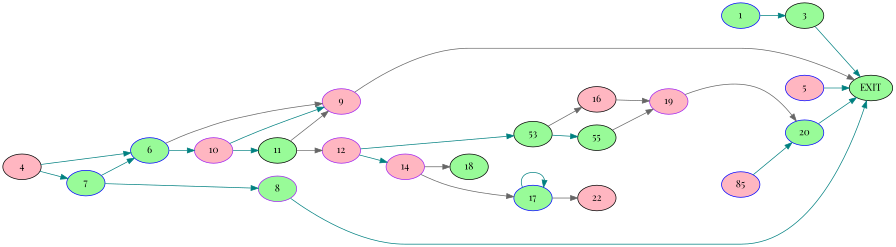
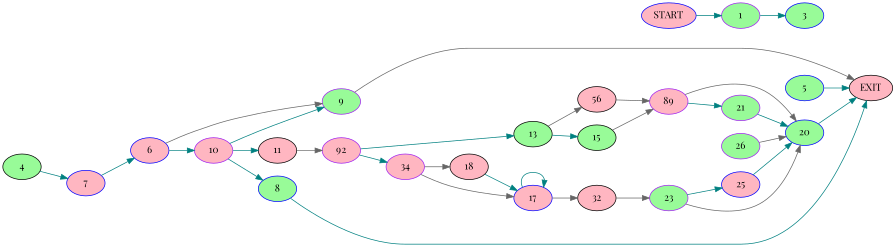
none -> (669, 16)
(741, 16) -> (741, 16)
(805, 16) -> (805, 16)
(835, 49) -> none
(805, 88) -> (805, 88)
(871, 88) -> (871, 88)
(597, 99) -> (597, 99)
(341, 101) -> (341, 101)
(669, 101) -> (669, 101)
none -> (741, 108)
(307, 128) -> none
(533, 134) -> (533, 134)
(597, 138) -> (597, 138)
none -> (741, 146)
(150, 150) -> (150, 150)
(278, 150) -> (278, 150)
(341, 150) -> (341, 150)
(82, 159) -> none
(22, 167) -> (22, 167)
(405, 167) -> (405, 167)
(469, 167) -> (469, 167)
none -> (498, 181)
(86, 183) -> (86, 183)
(741, 185) -> (741, 185)
(178, 186) -> (243, 168)
(278, 189) -> (278, 189)
(533, 198) -> (533, 198)
(597, 198) -> (597, 198)
none -> (669, 198)
